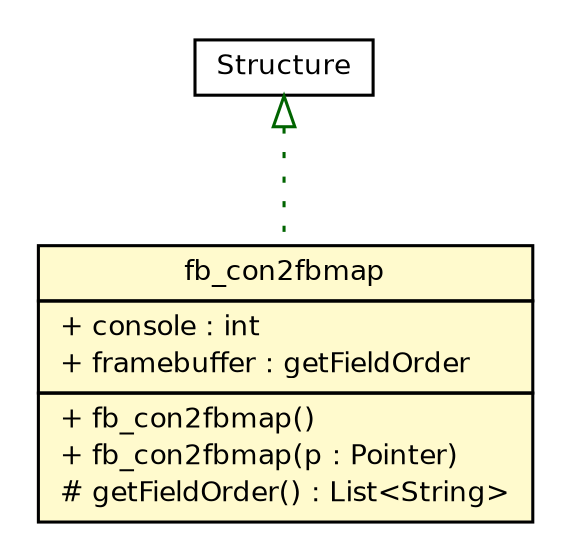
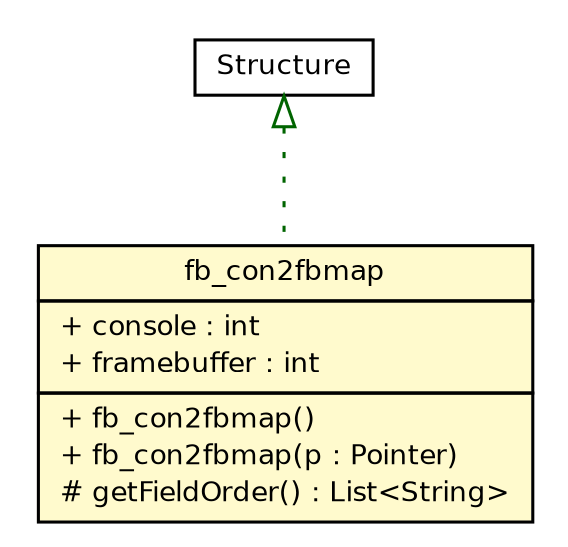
(266, 364) -> (190, 364)
